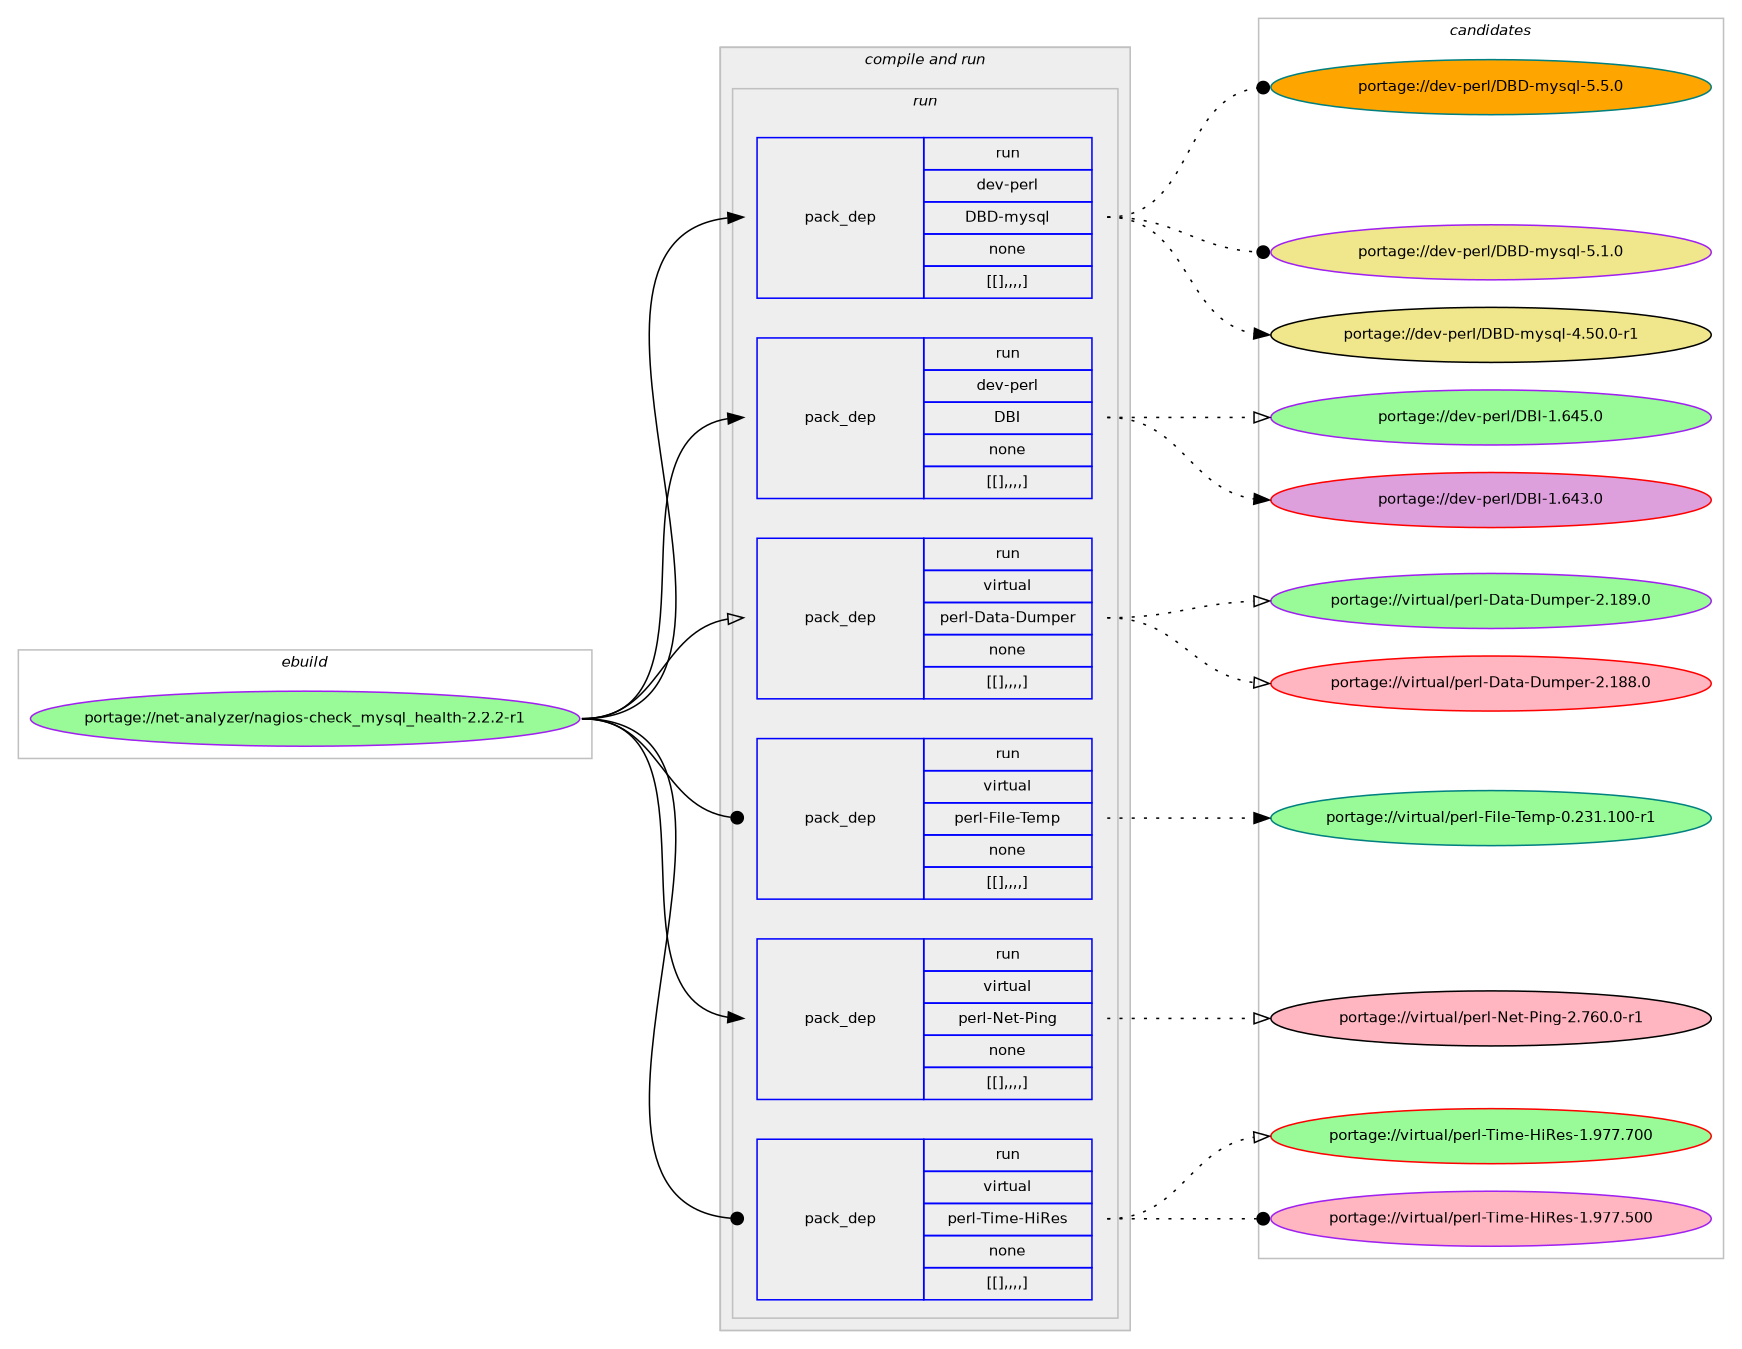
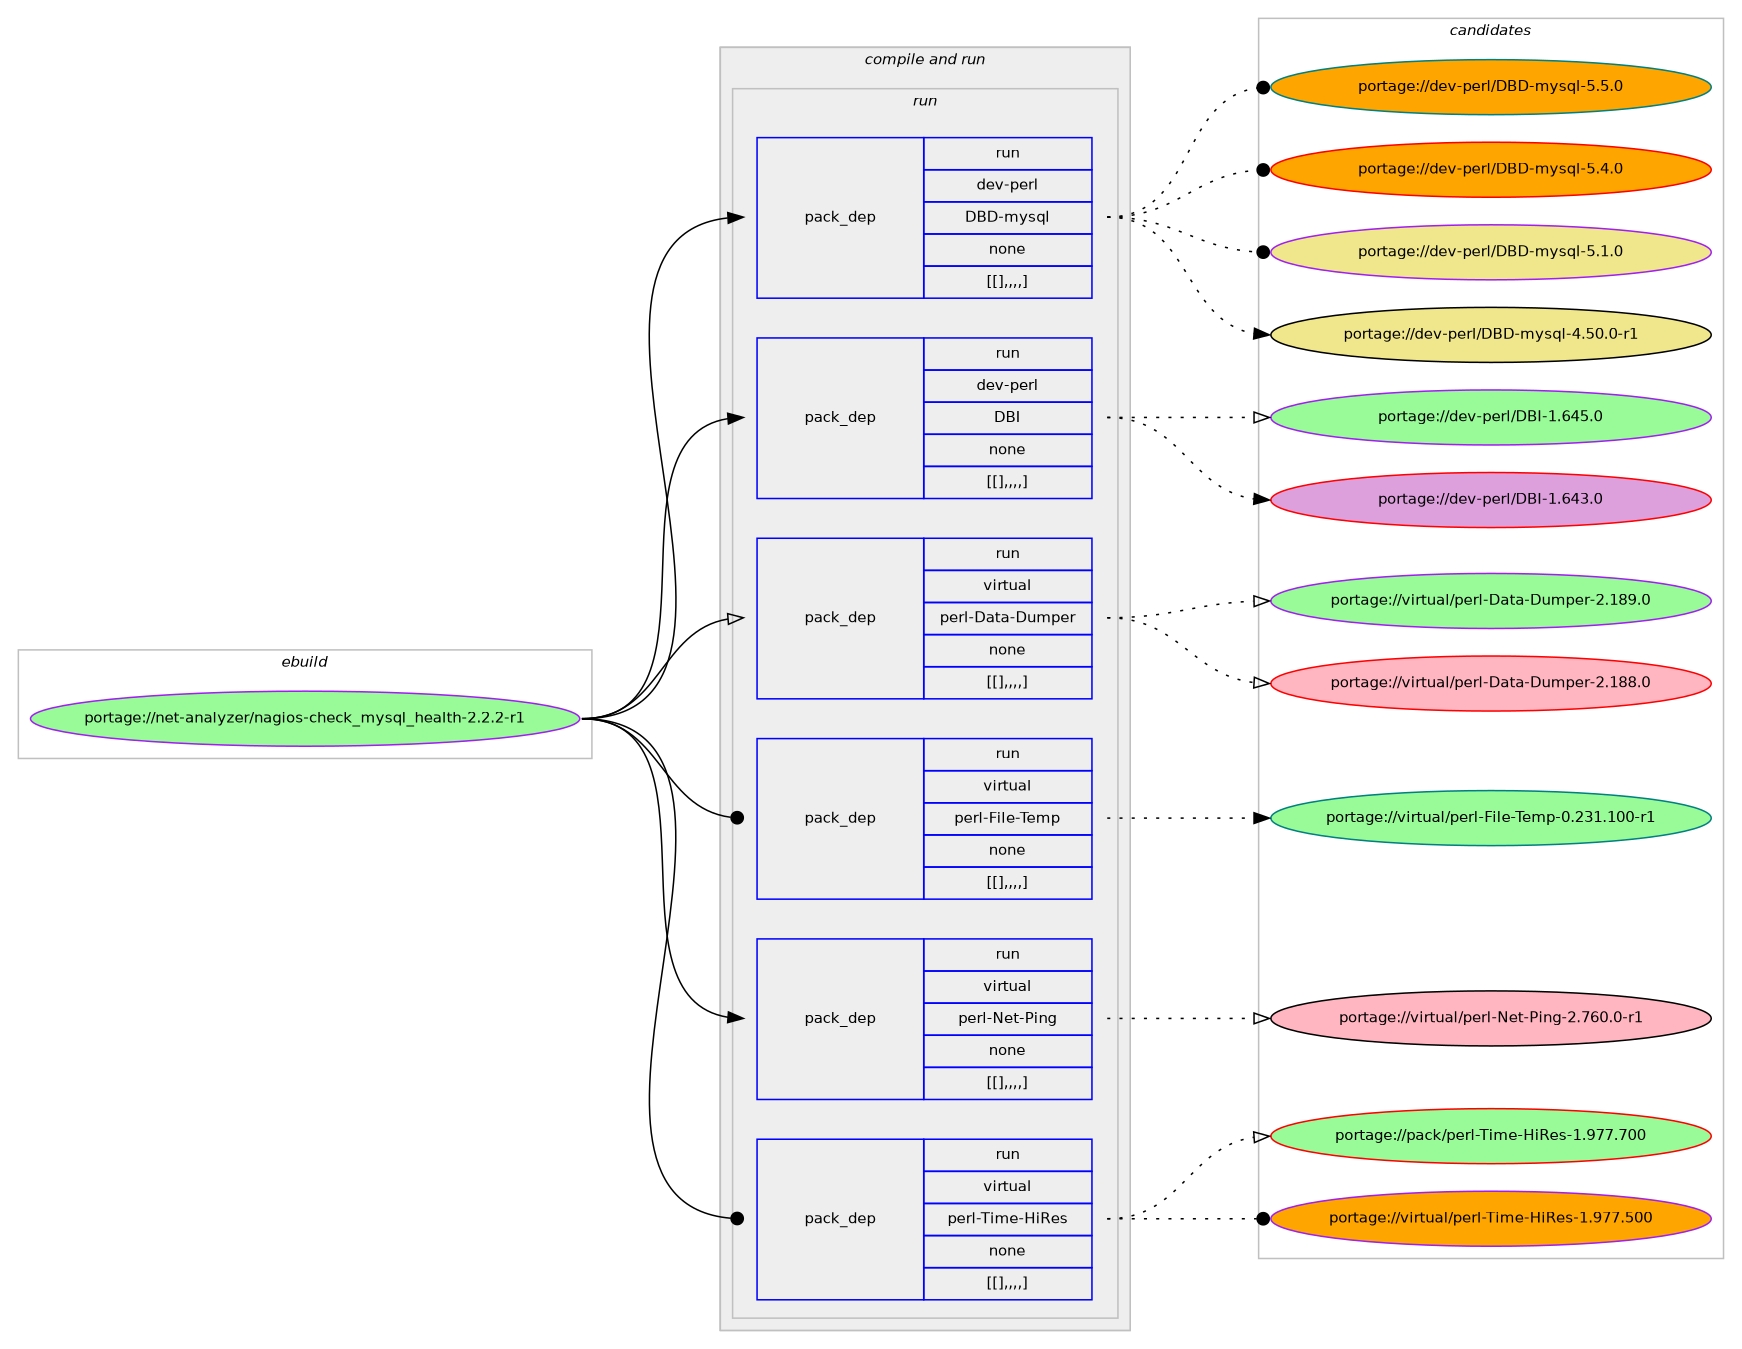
none -> (1491, 170)
(1491, 1136) -> (1491, 1136)
(1491, 1219) -> (1491, 1219)
